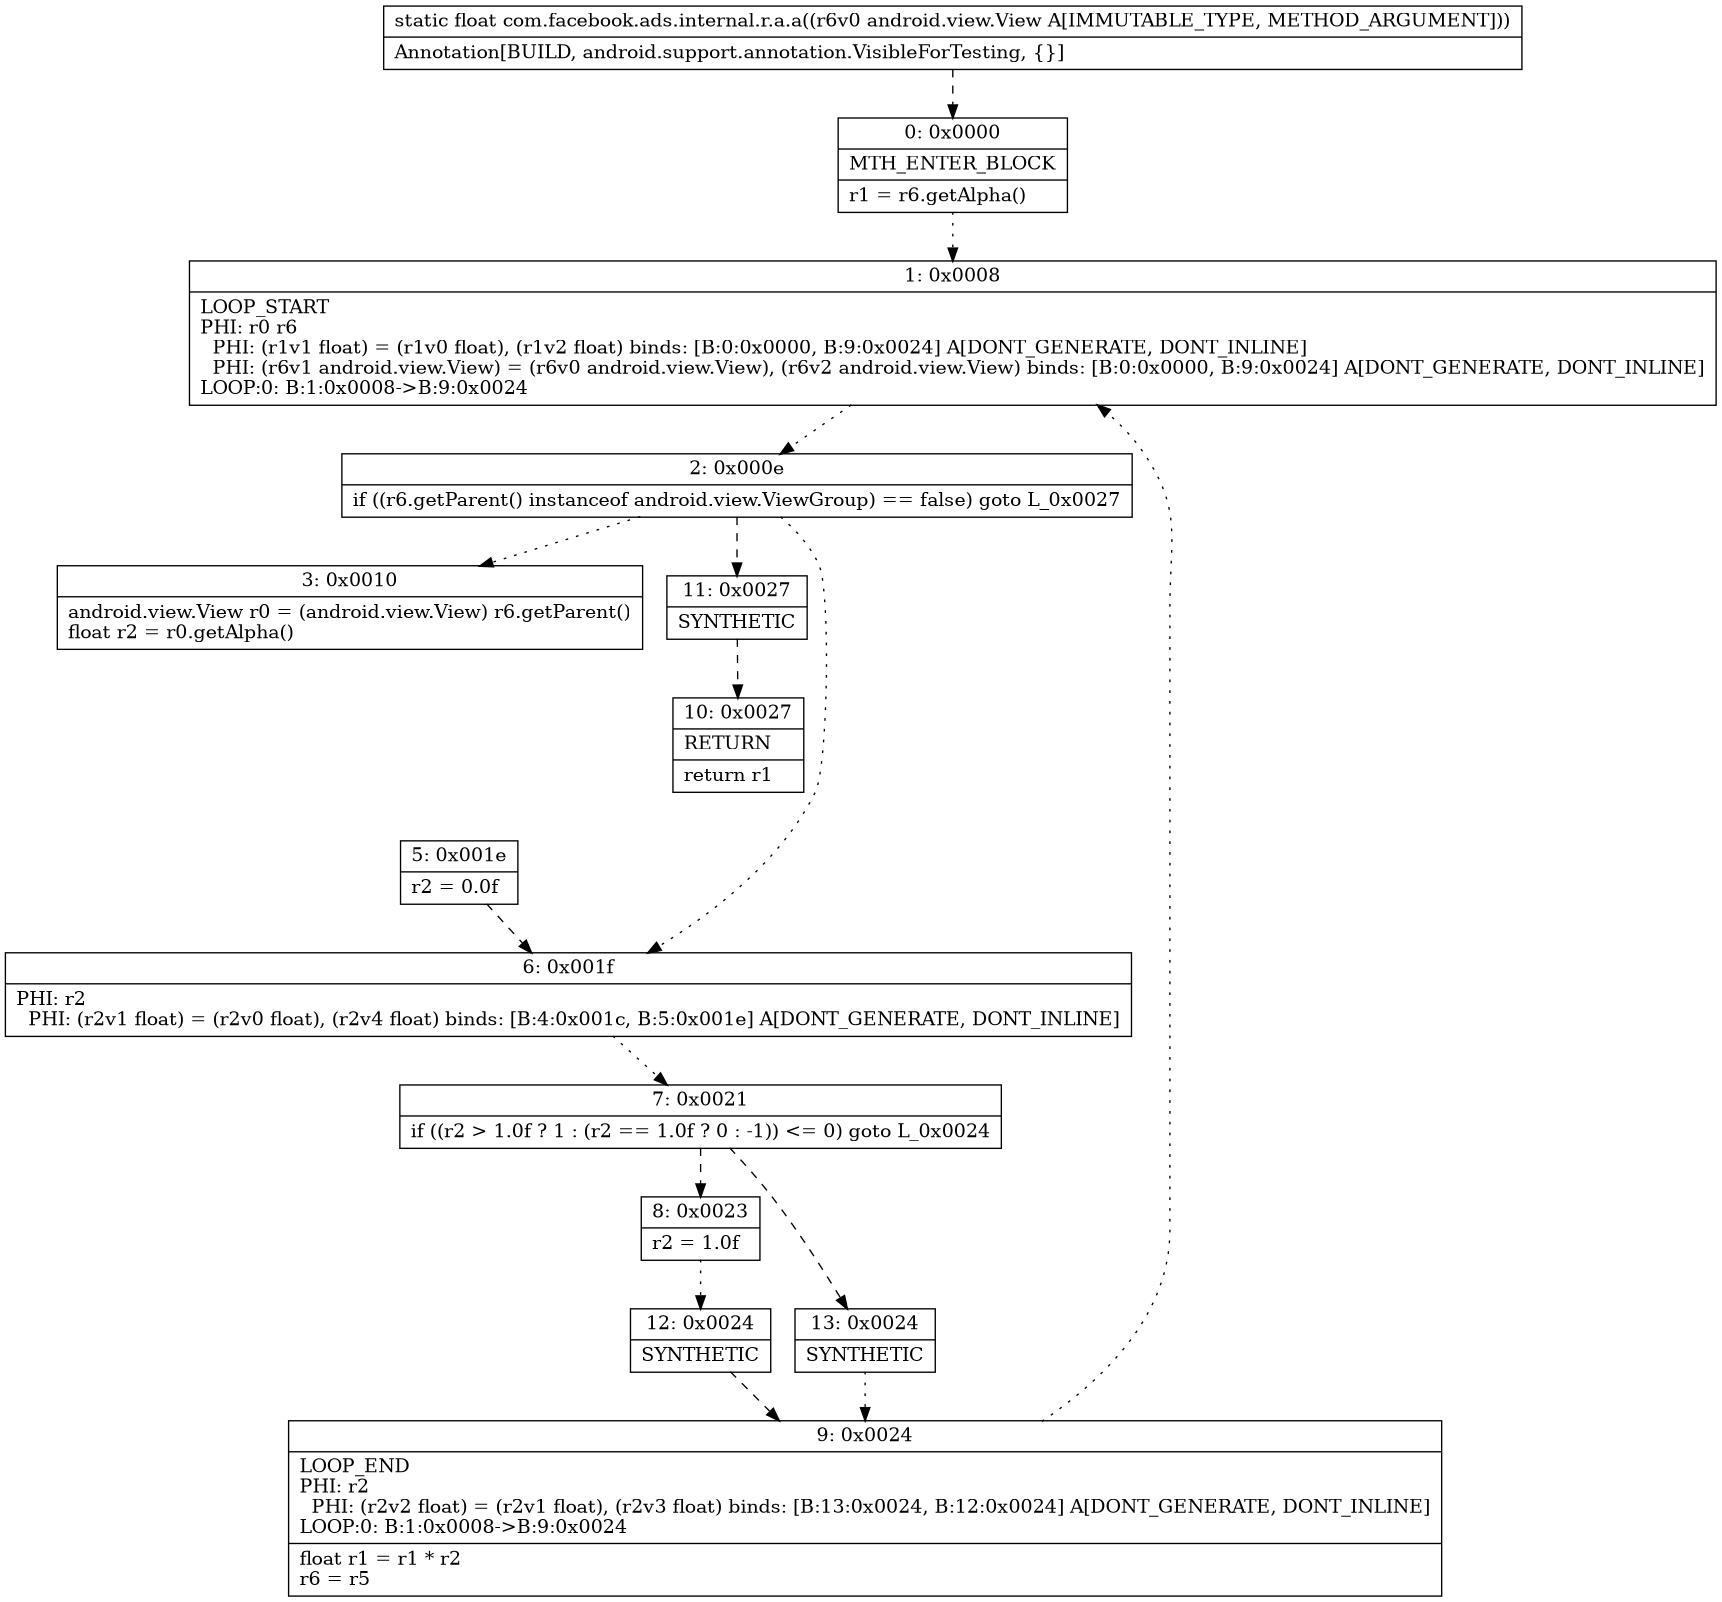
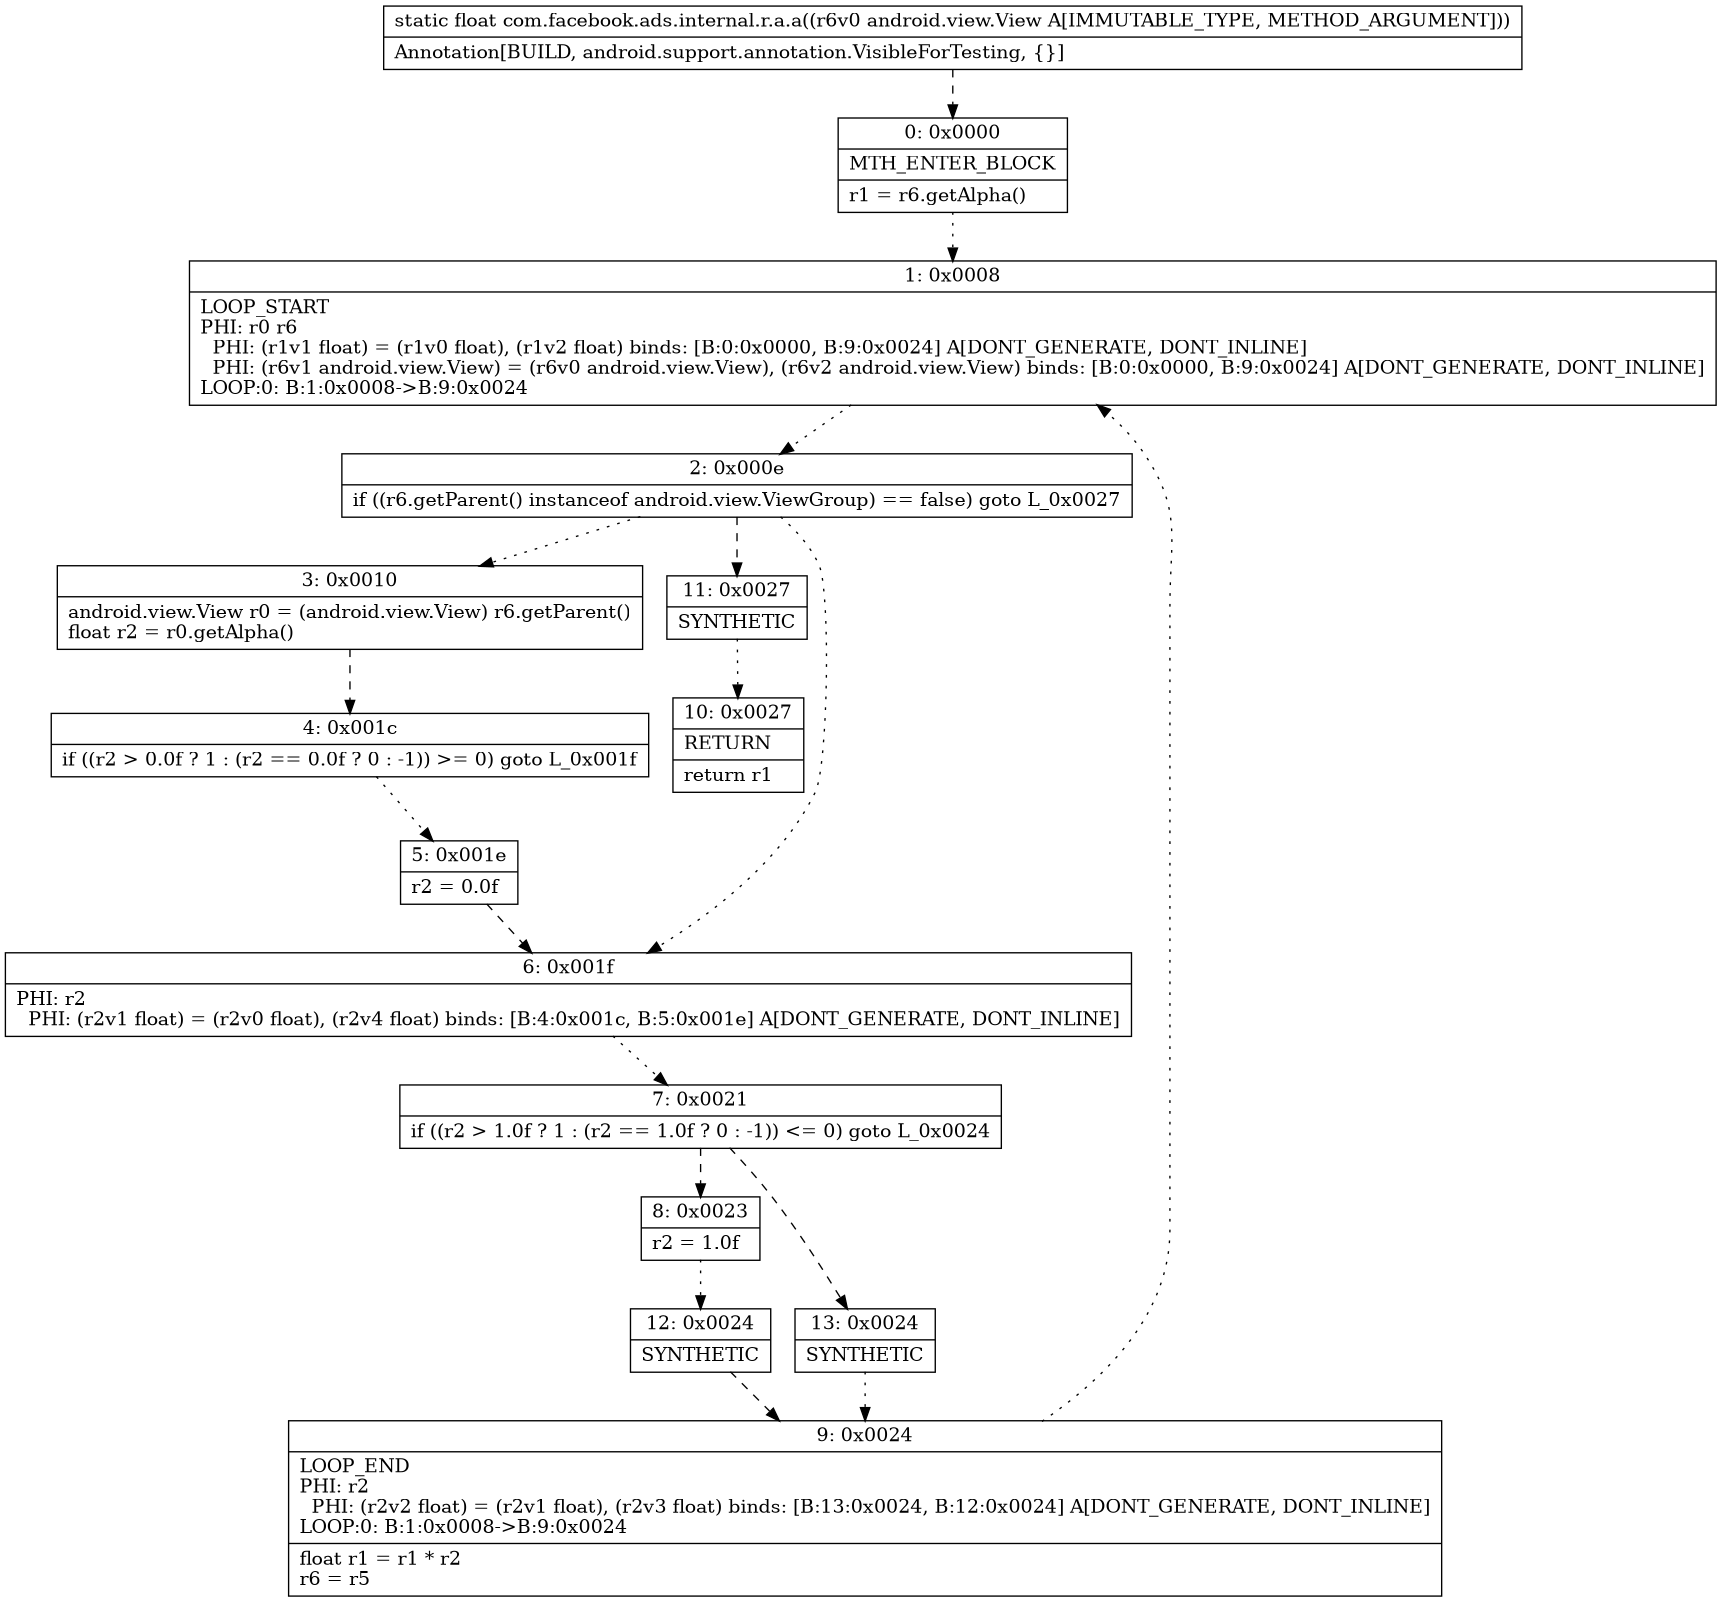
(738, 662) -> (738, 662)
none -> (350, 745)
